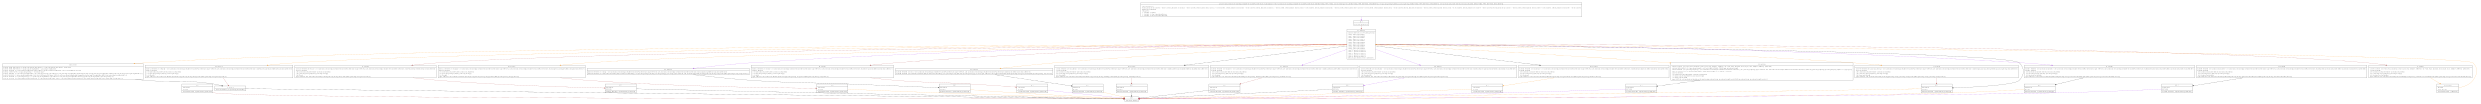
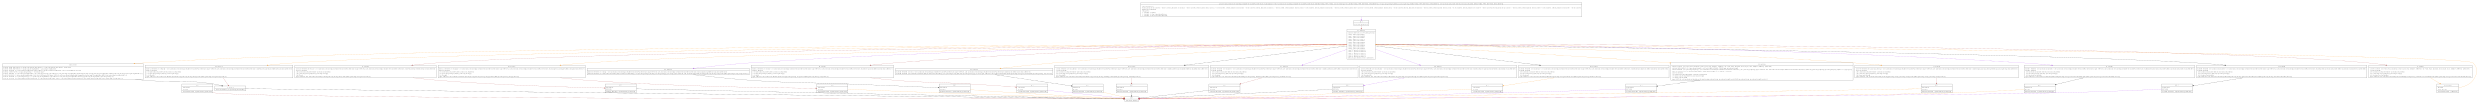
(1759, 50) -> (1800, 51)
